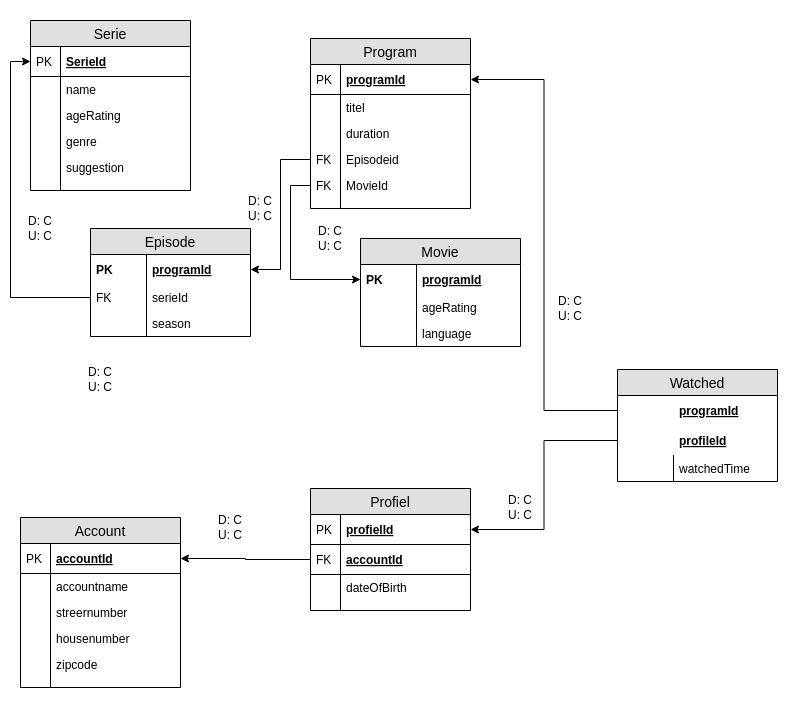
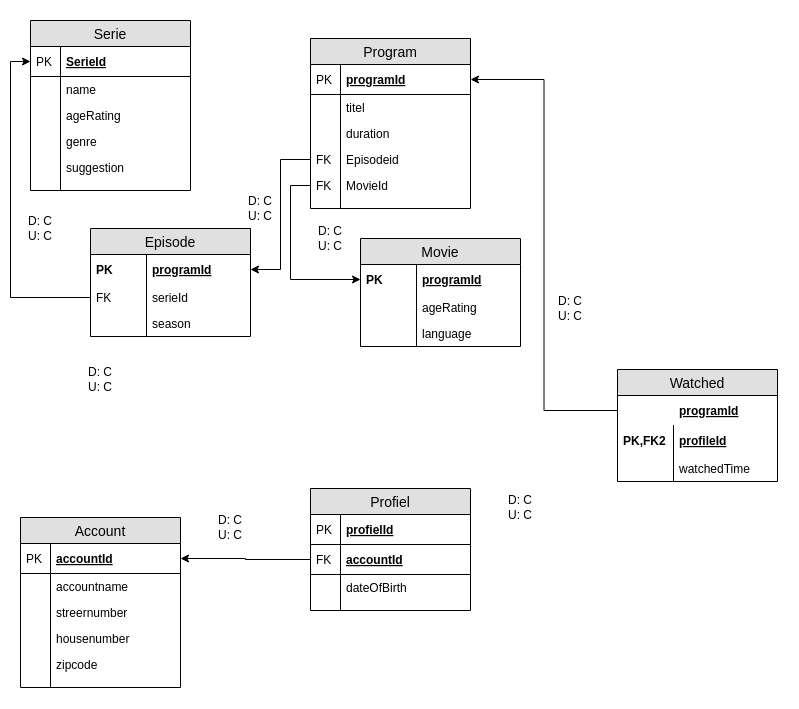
none -> (646, 441)
(544, 482) -> none
